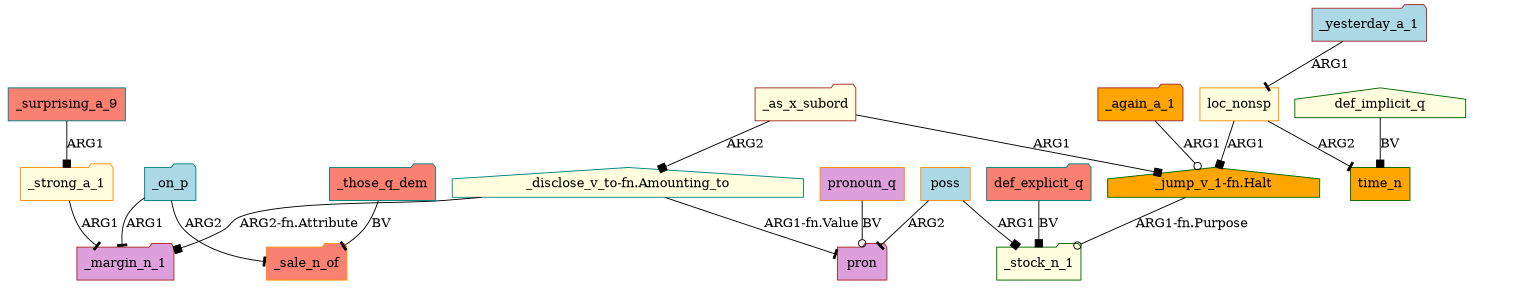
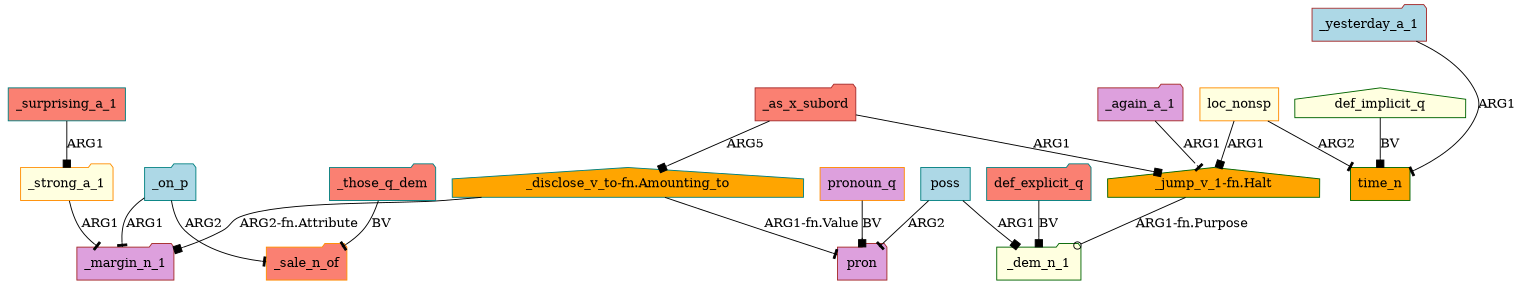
(1306, 63) -> (1479, 106)
(67, 104) -> (67, 104)
(805, 104) -> (805, 104)
(1140, 104) -> (1140, 104)
(1175, 142) -> (1175, 142)
(745, 144) -> (745, 144)
(628, 184) -> (628, 184)
(945, 184) -> (945, 184)
(862, 220) -> (862, 220)
(1039, 264) -> (1039, 264)
